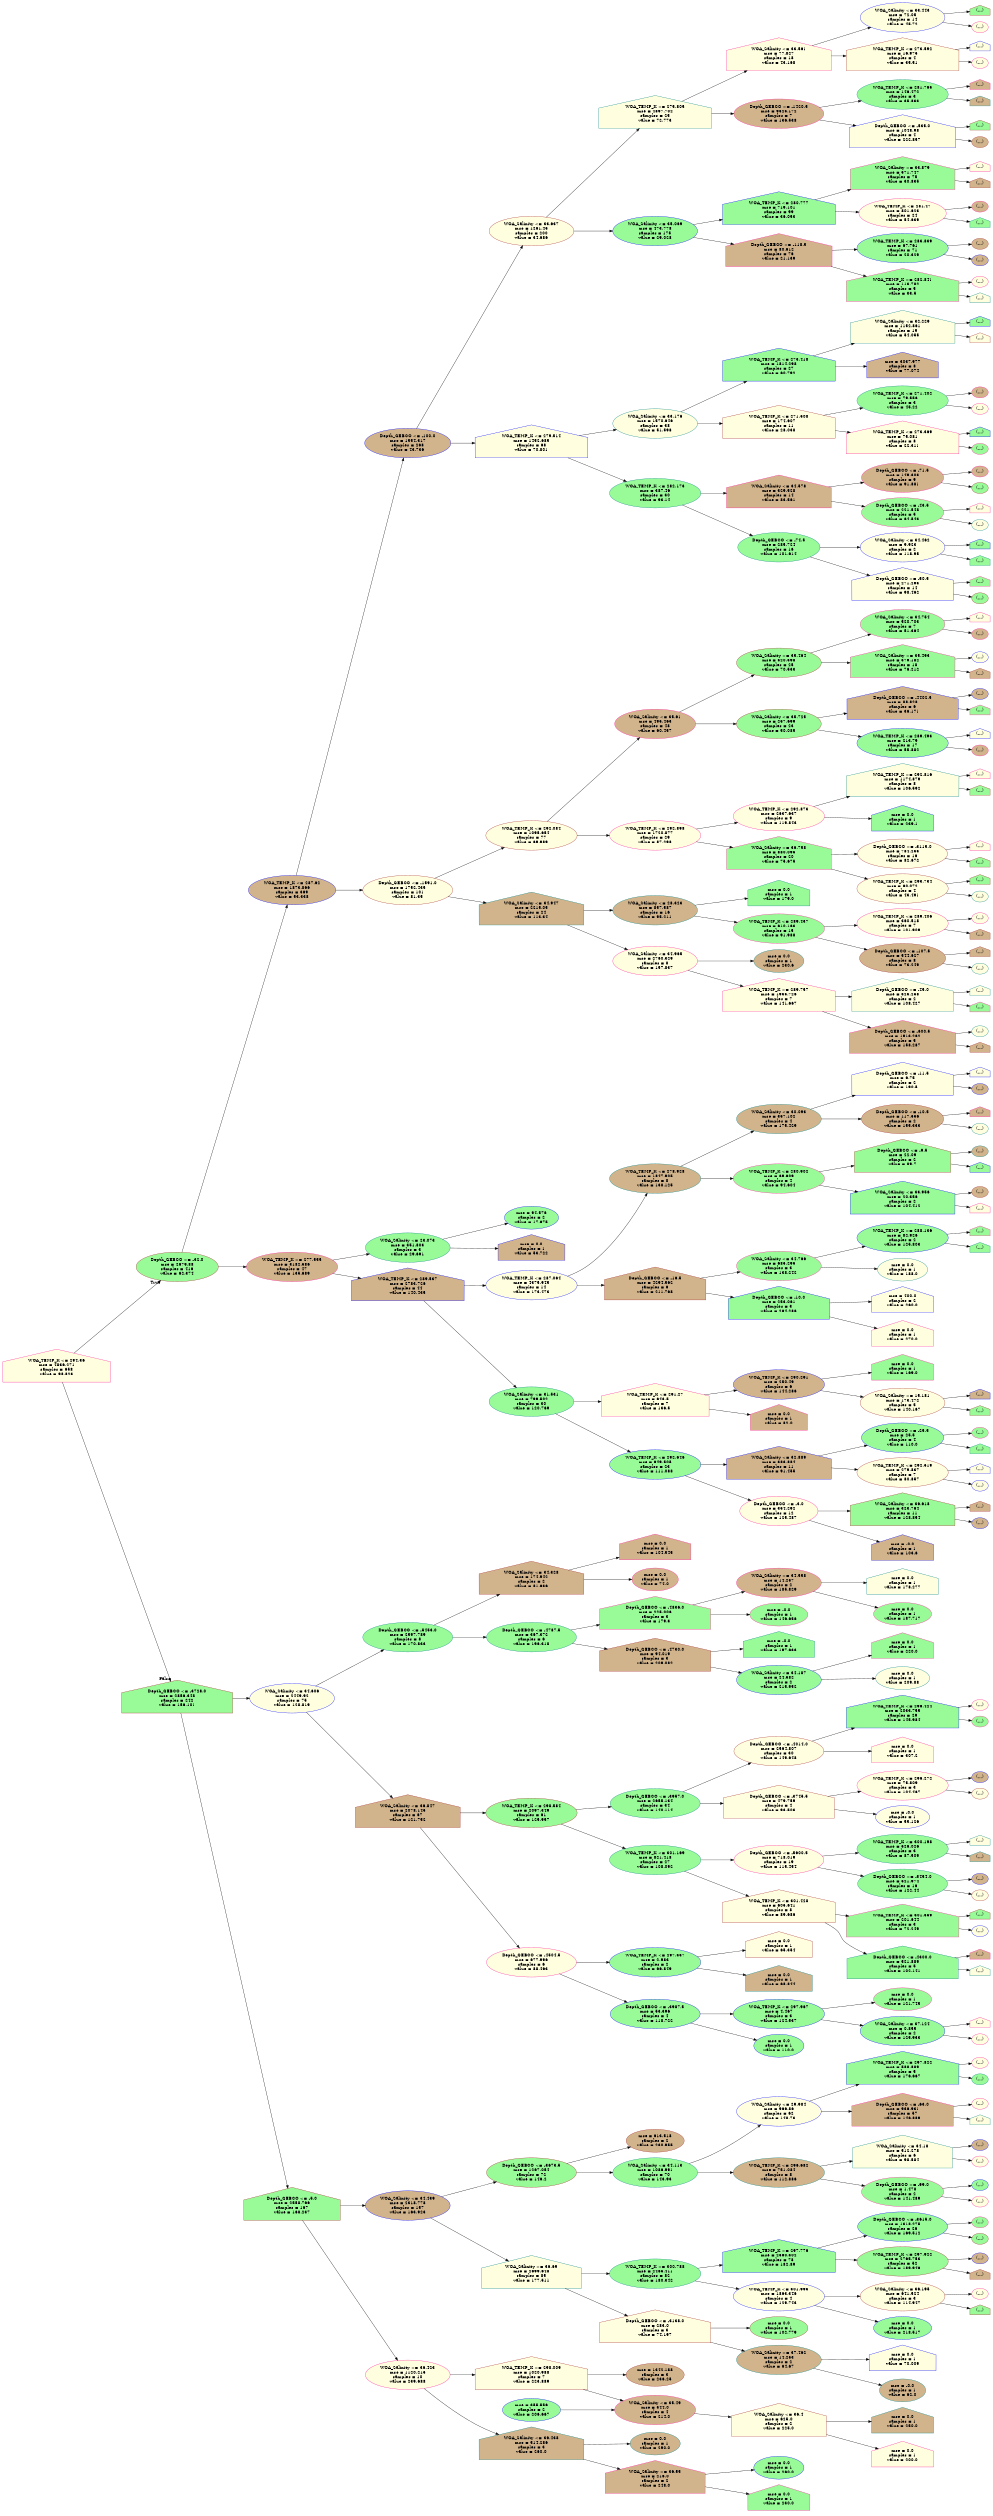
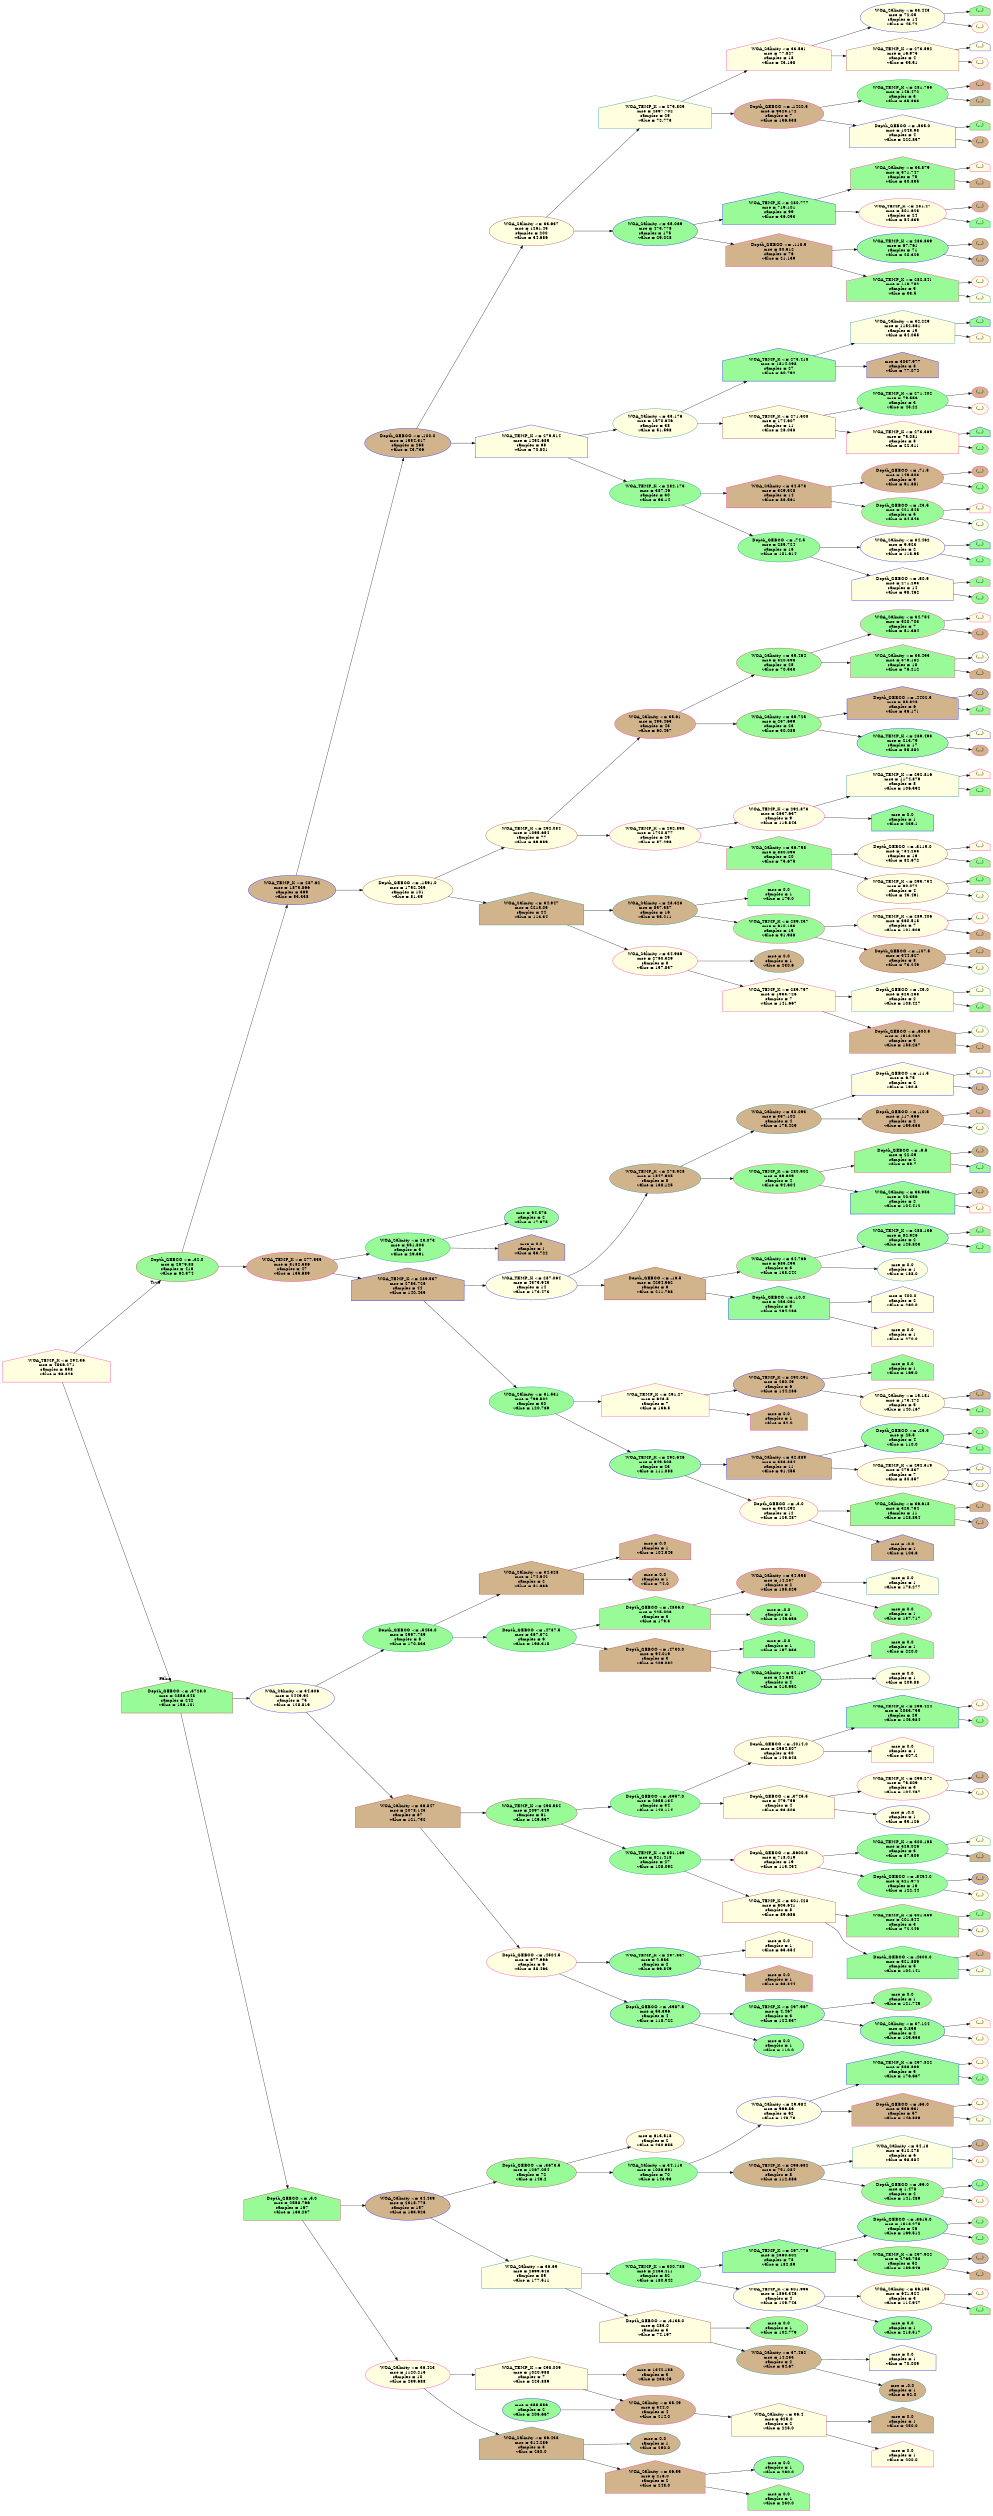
(779, 1980) -> (779, 1980)
(655, 2141) -> (655, 2141)
